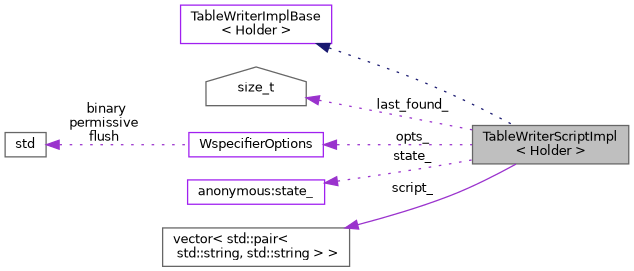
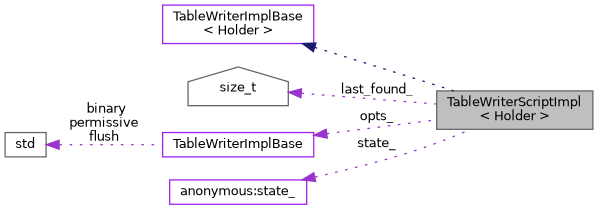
(256, 145) -> (238, 145)
(256, 247) -> none
